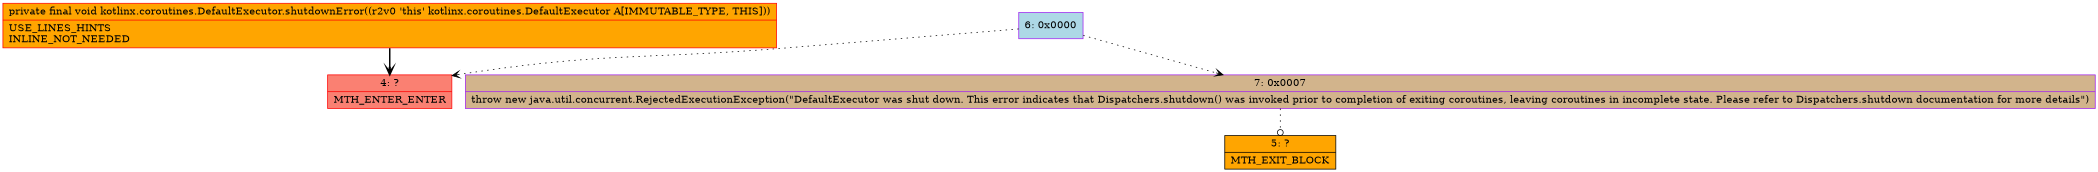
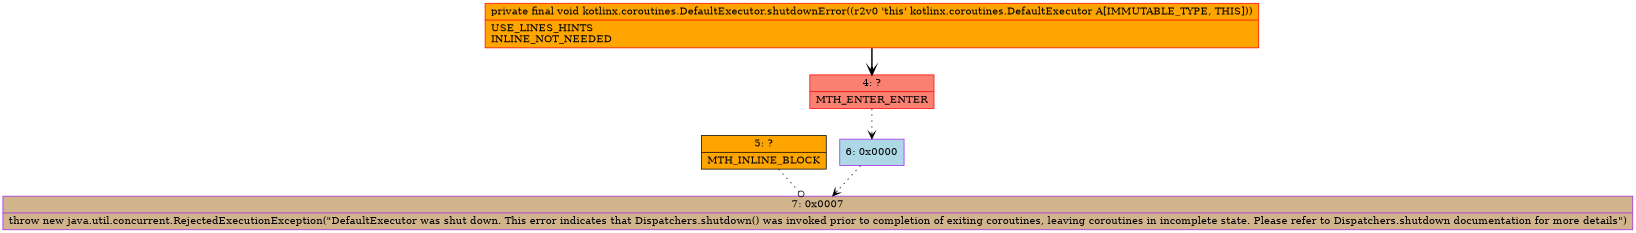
(739, 51) -> (872, 120)
(1280, 119) -> (789, 180)
(1280, 160) -> (764, 160)
